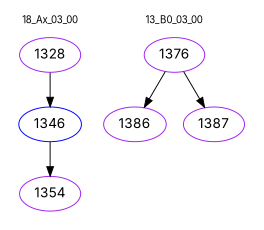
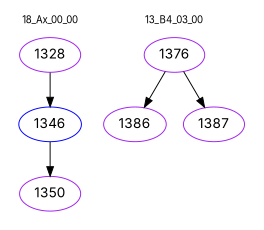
(50, 21) -> (50, 21)
(174, 21) -> (174, 21)
(50, 194) -> (50, 194)
